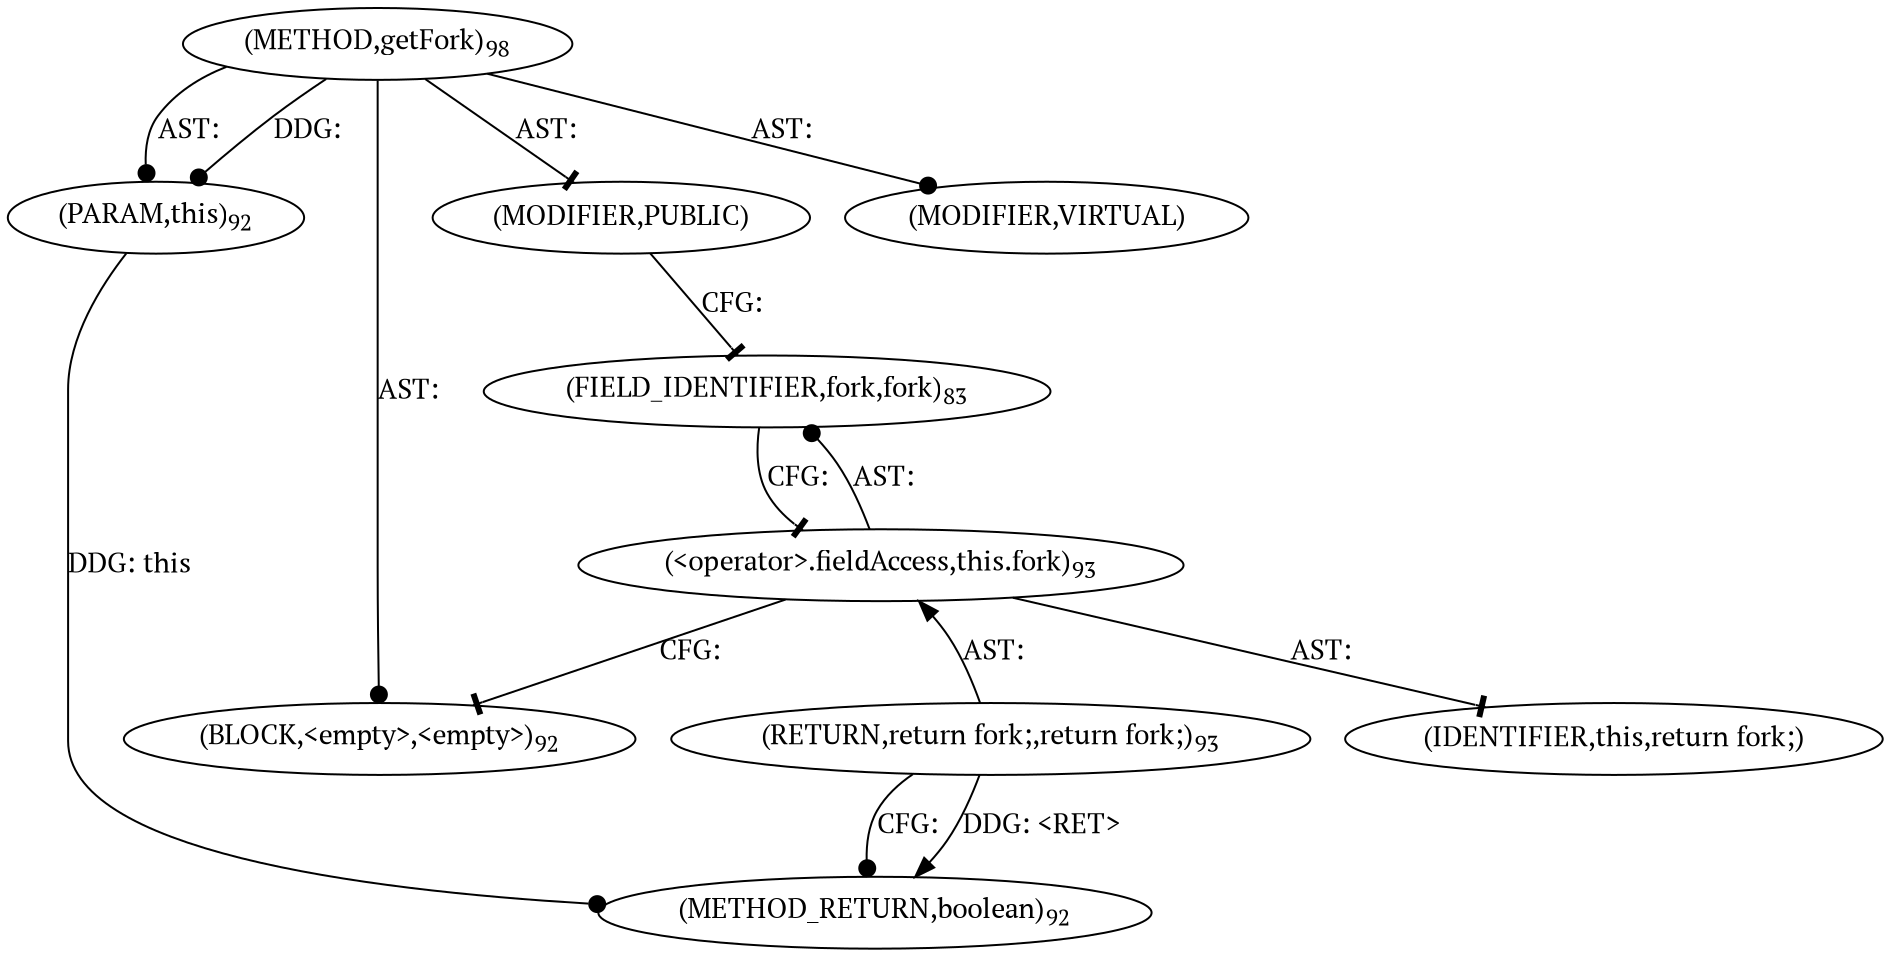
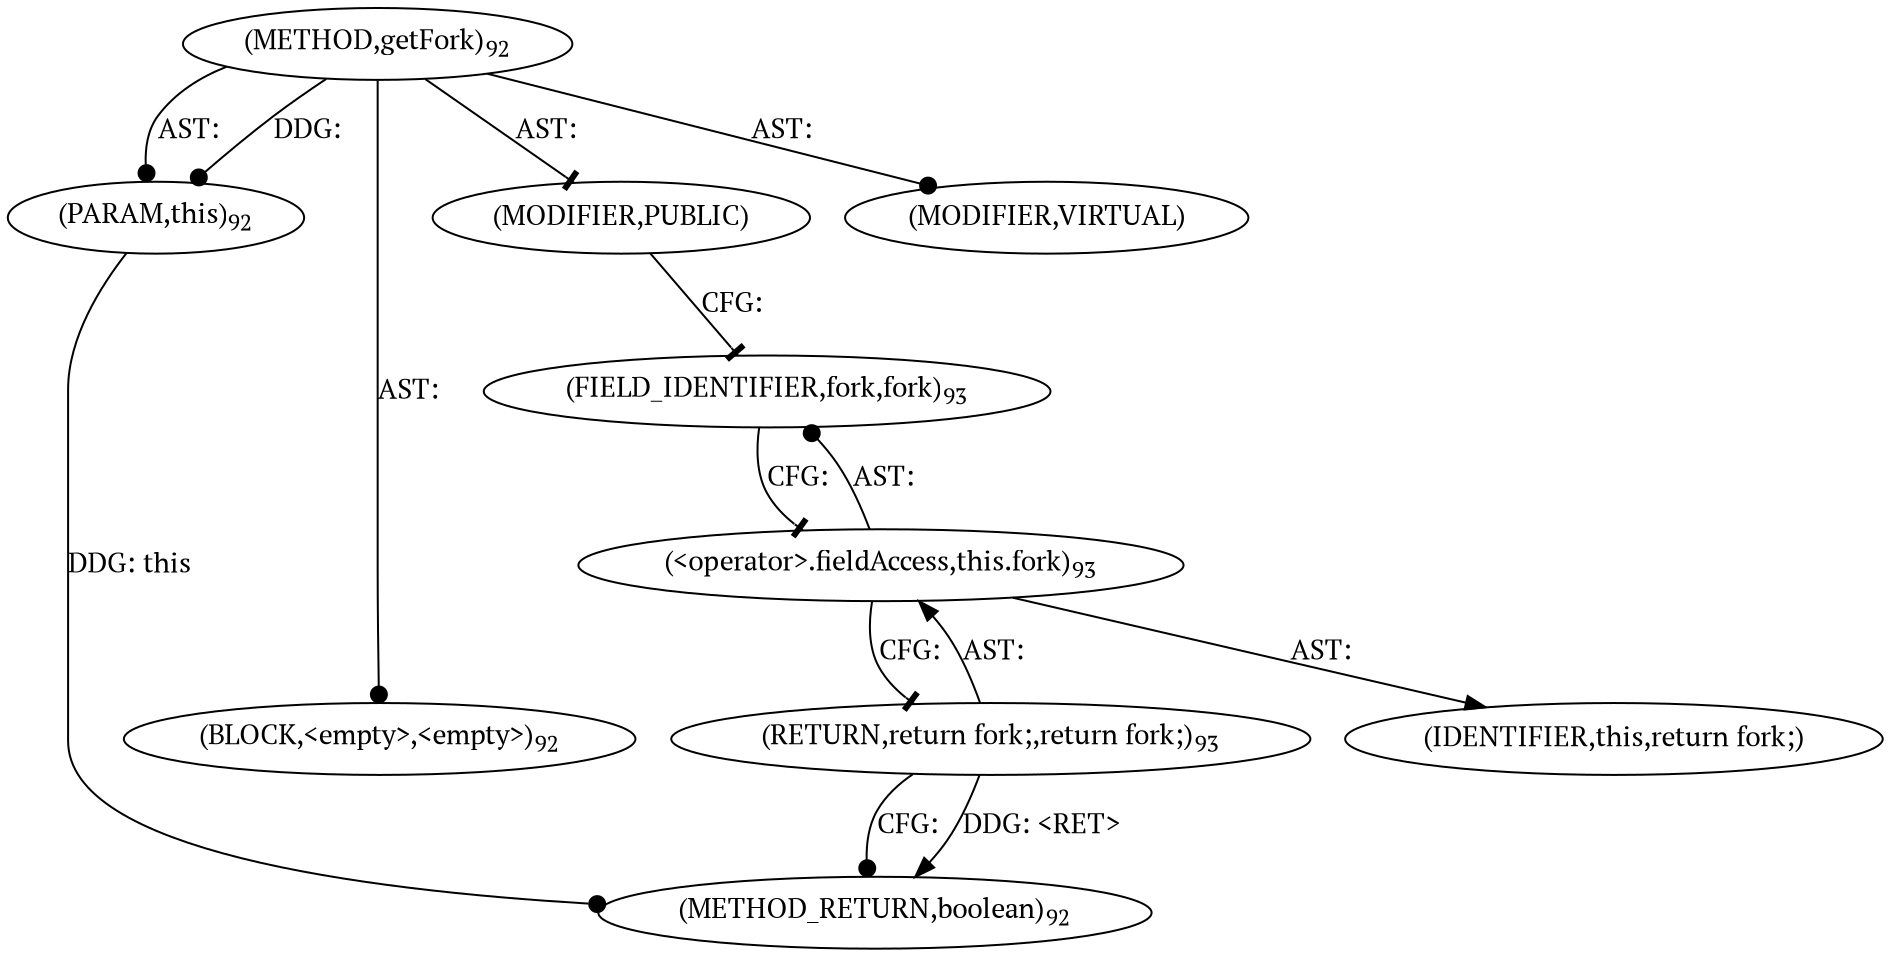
(498, 41) -> (498, 41)
(956, 388) -> (956, 388)
(634, 651) -> (874, 655)
(1244, 651) -> (1244, 651)
